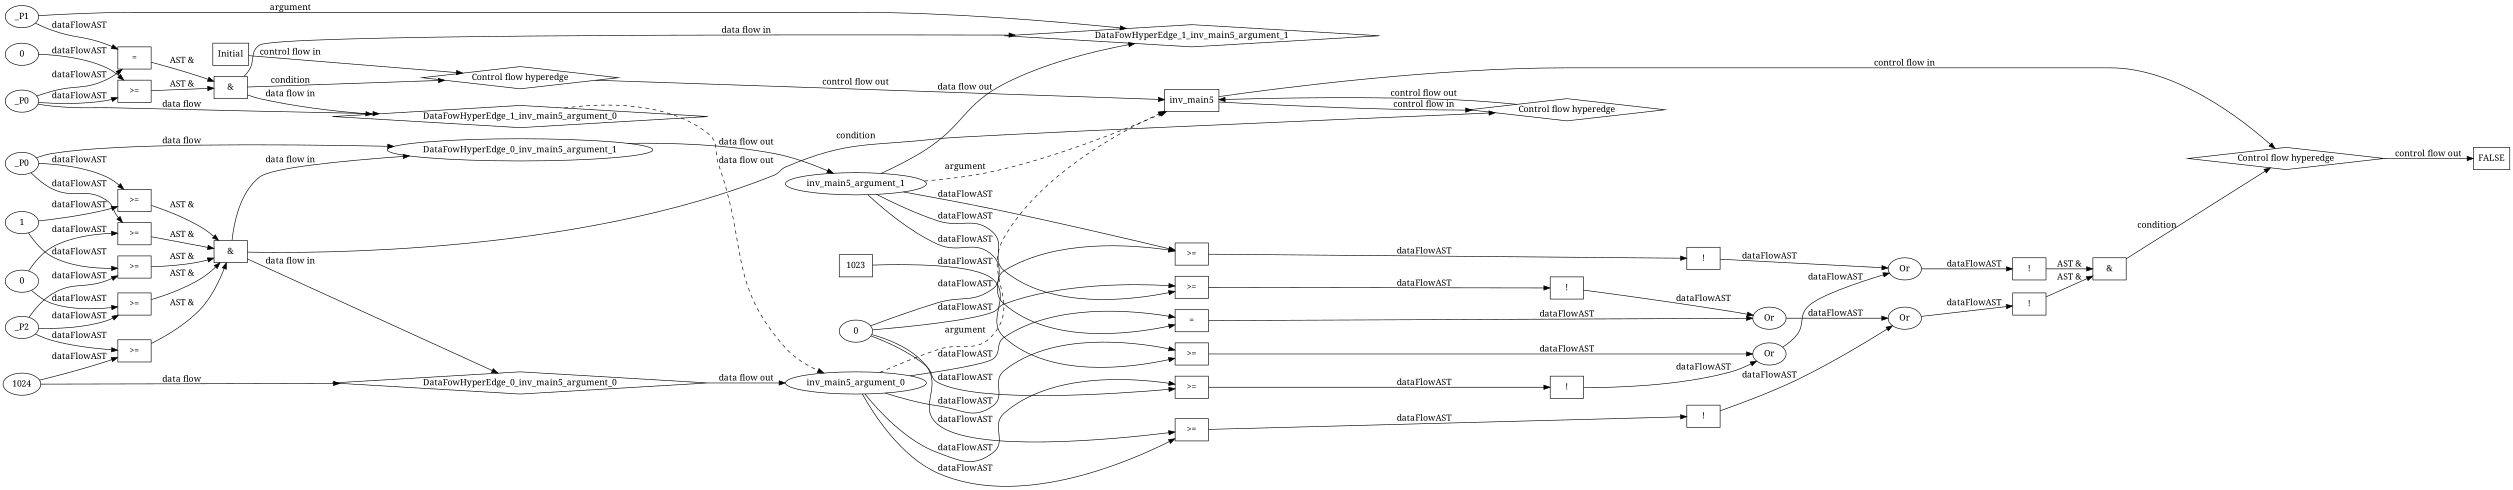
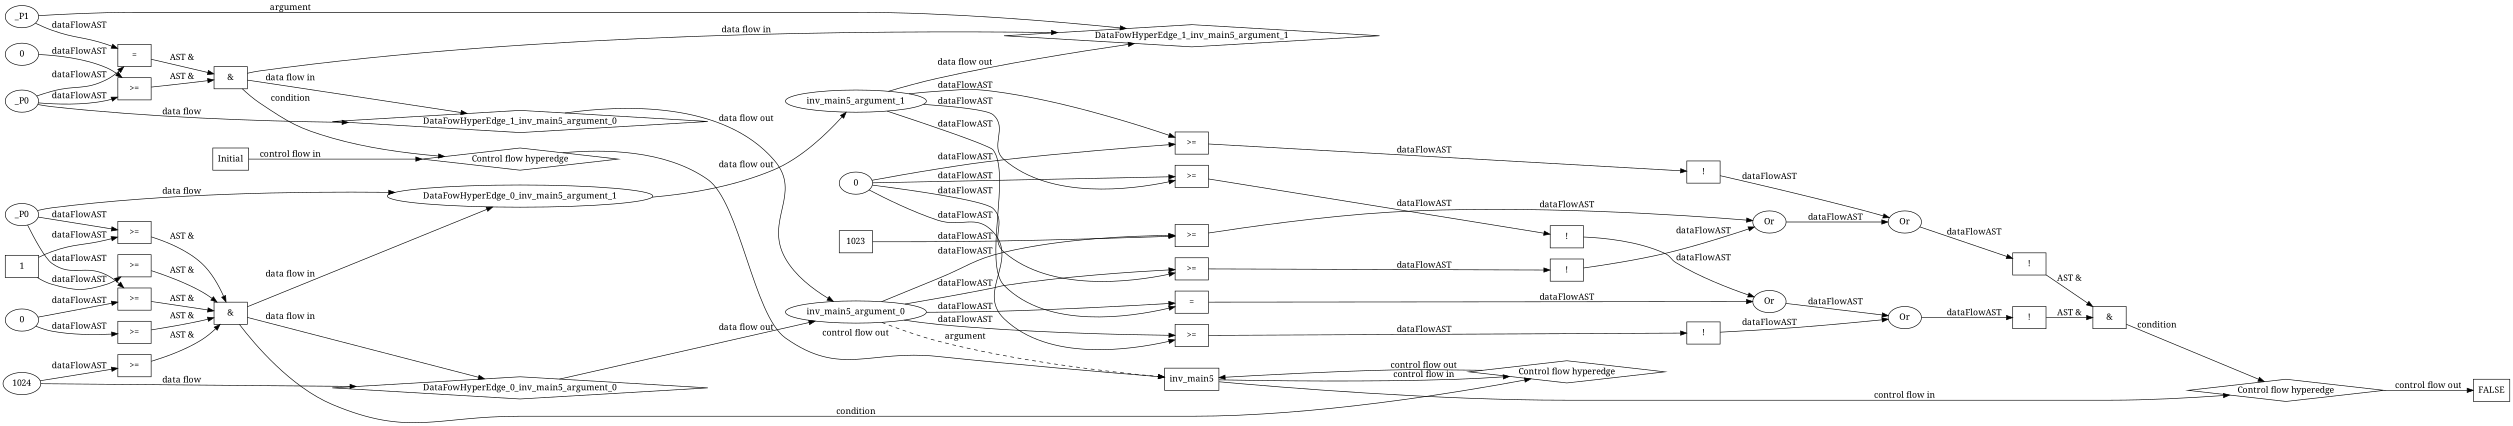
(1045, 157) -> none
(723, 180) -> (751, 140)
(22, 223) -> (22, 266)
(22, 327) -> none
